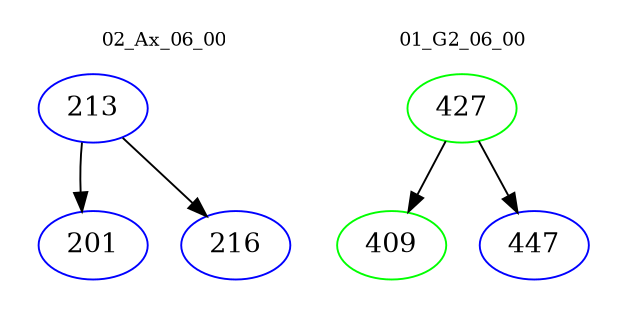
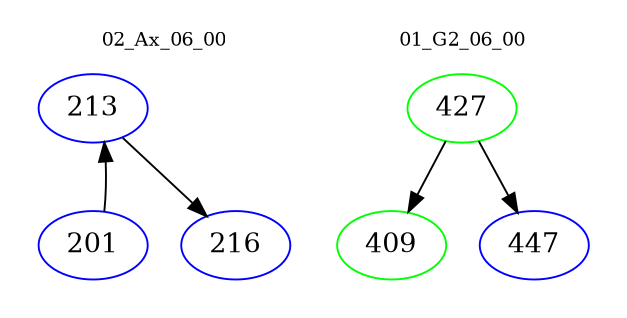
(80, 167) -> (106, 187)
